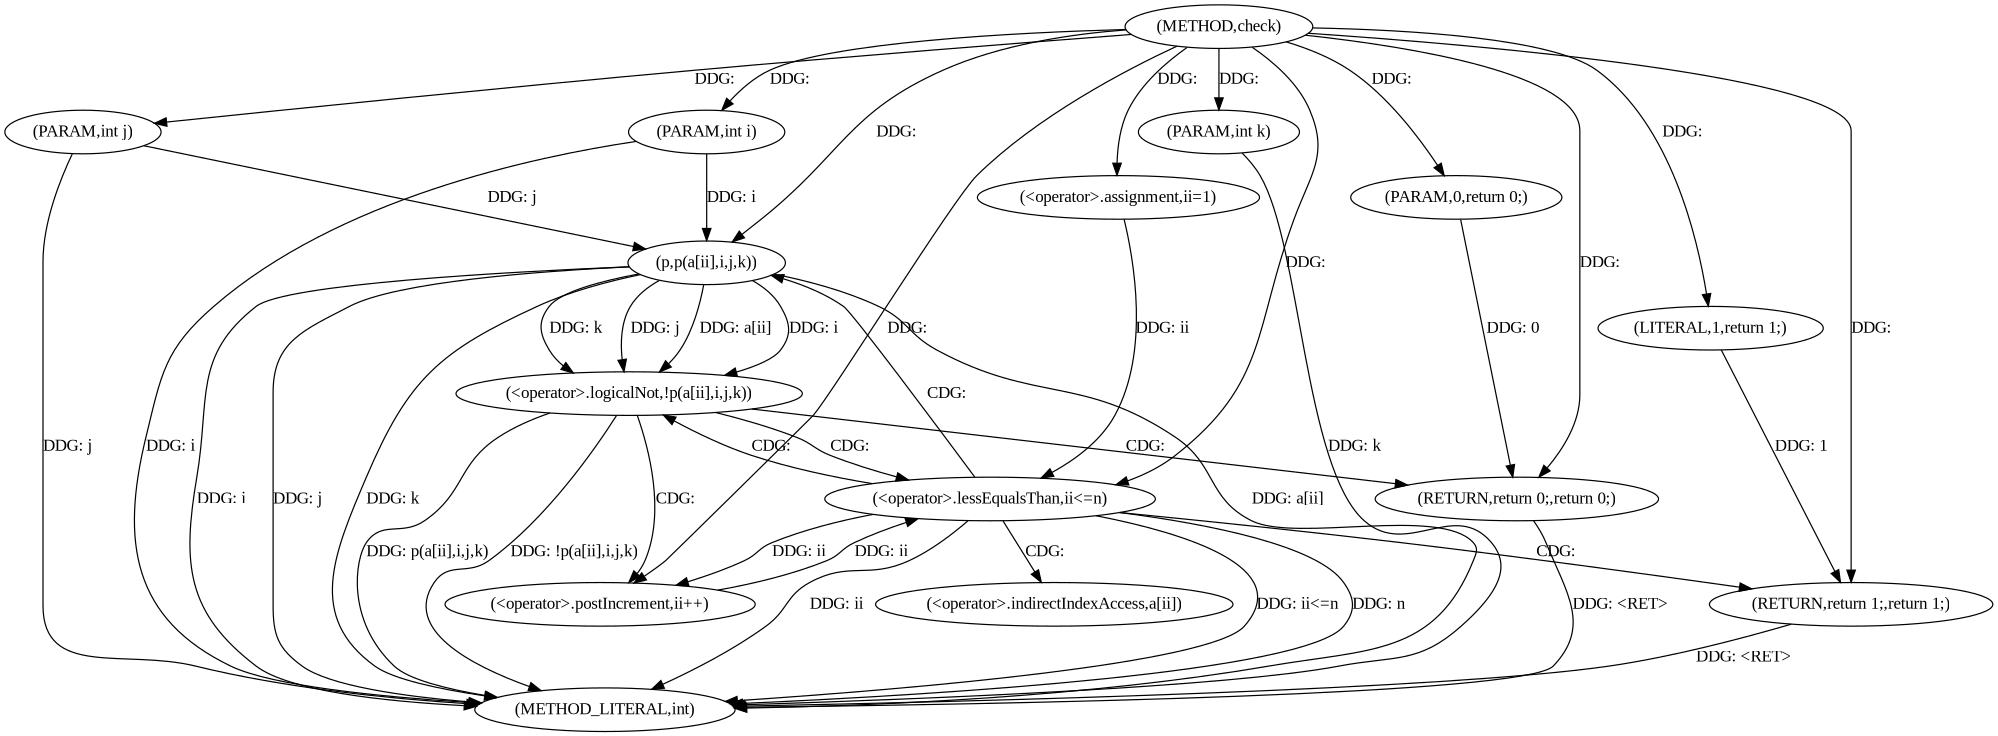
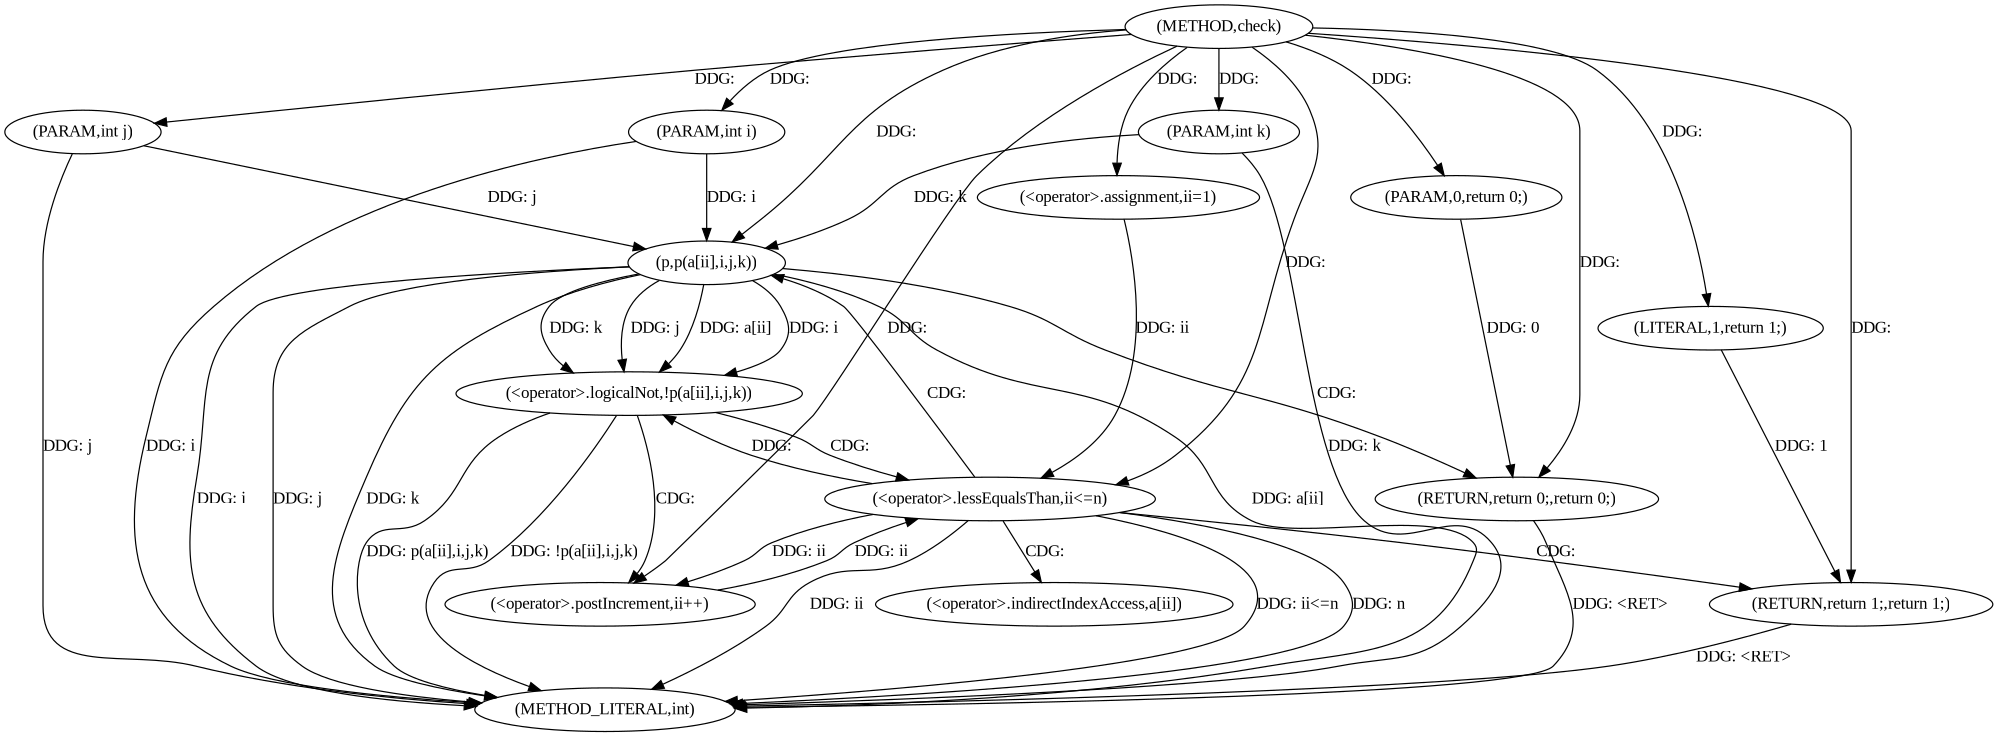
none -> (949, 164)
(774, 446) -> (774, 446)
(1073, 446) -> (1110, 352)
